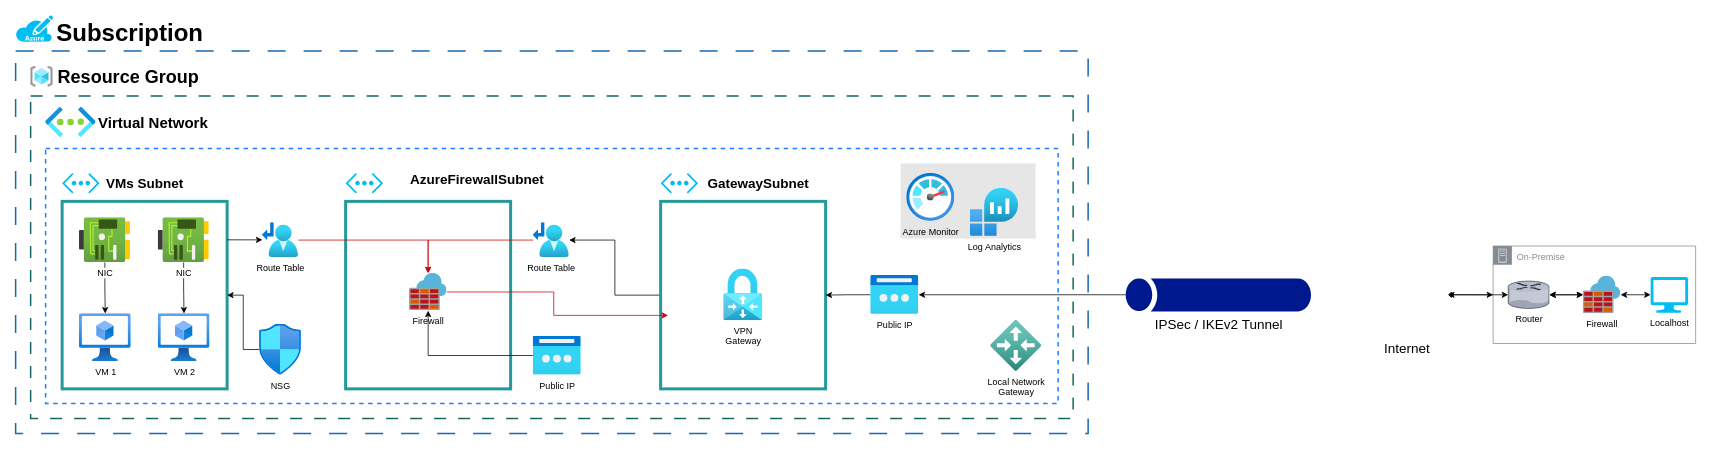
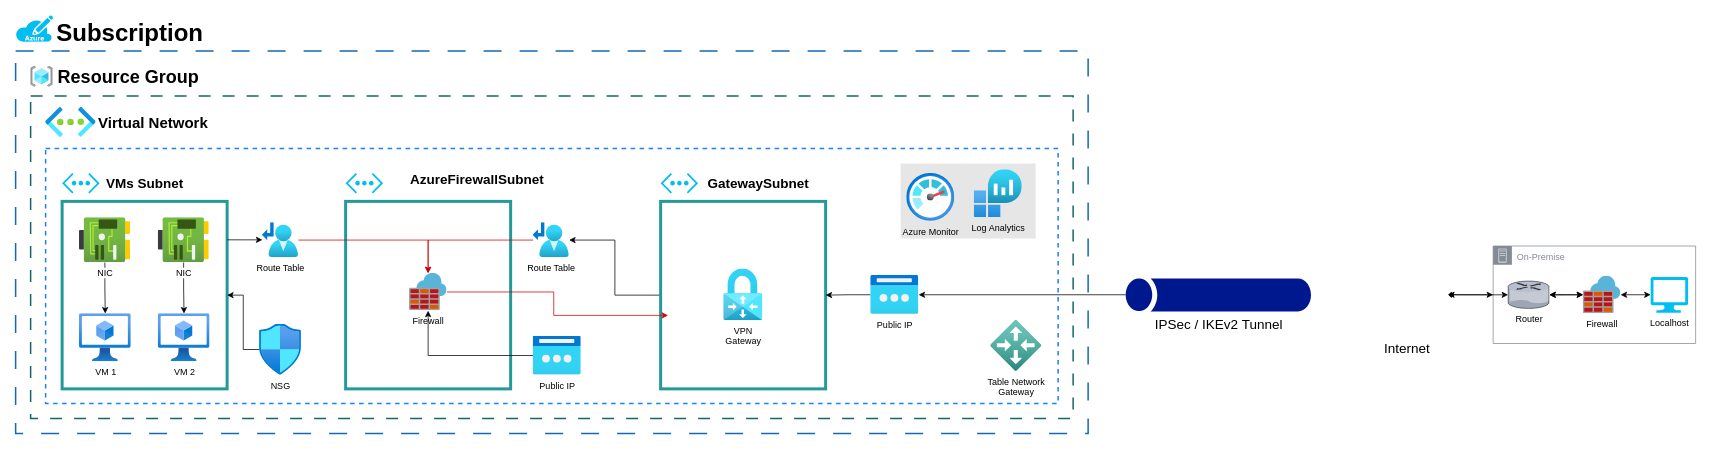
(994, 212) -> (998, 194)
(1016, 388) -> (1016, 388)
